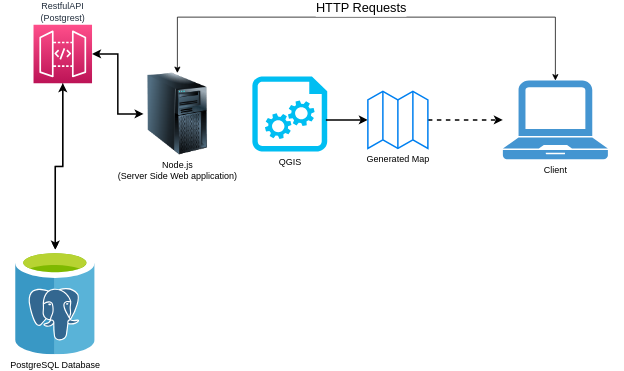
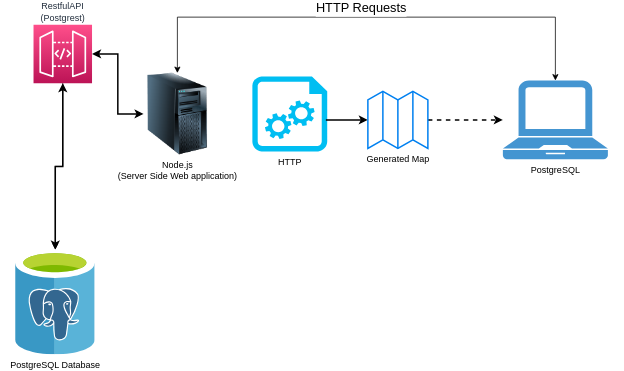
(290, 162) -> (290, 162)
(556, 170) -> (556, 170)
